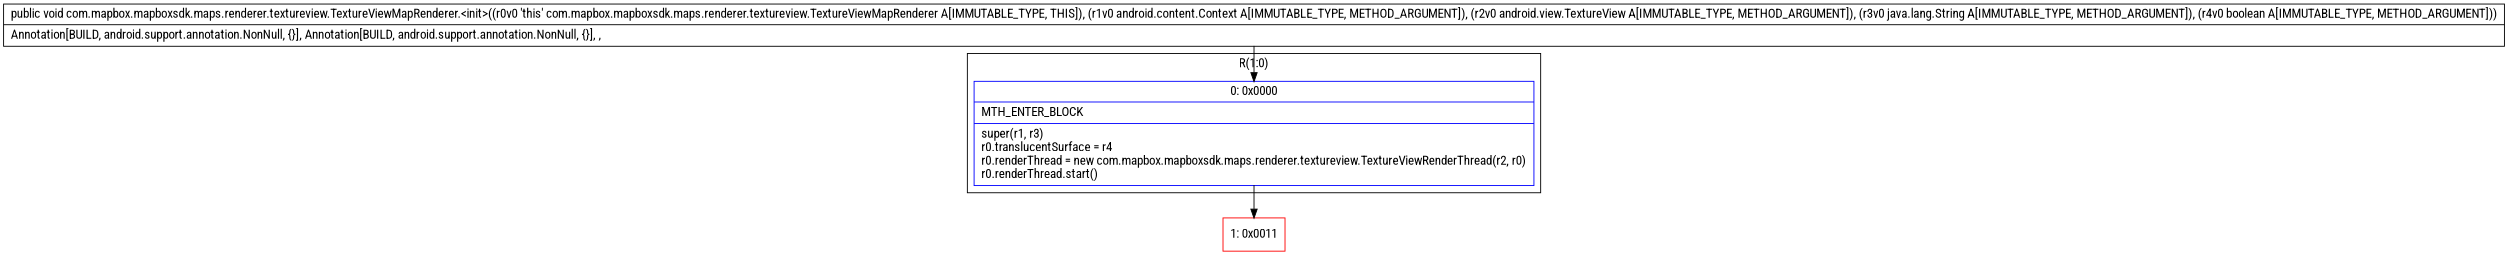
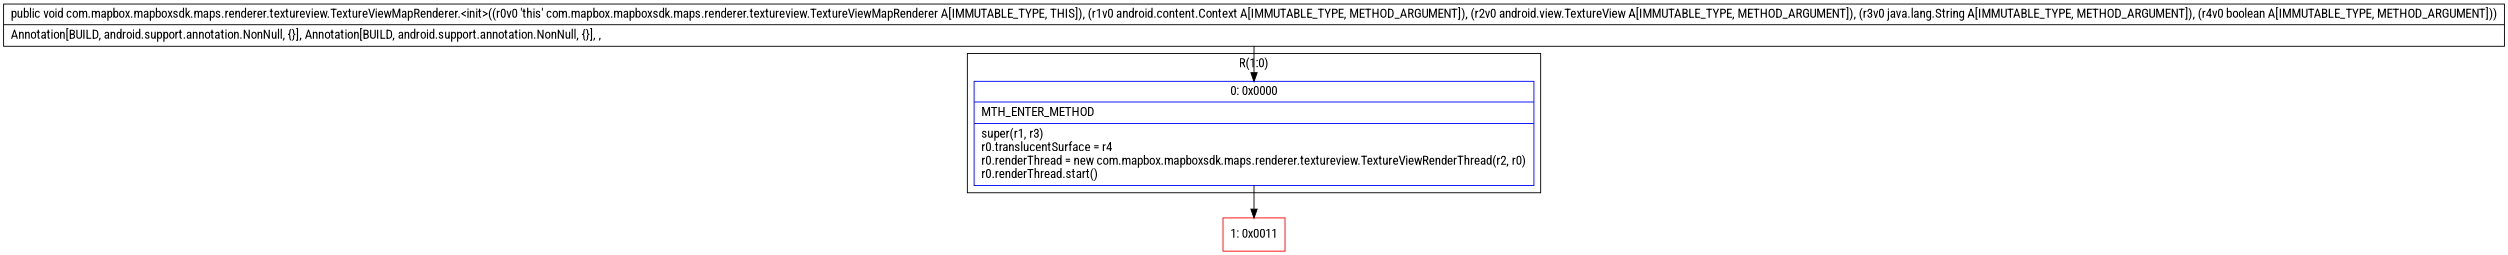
(1033, 112) -> (1038, 112)
